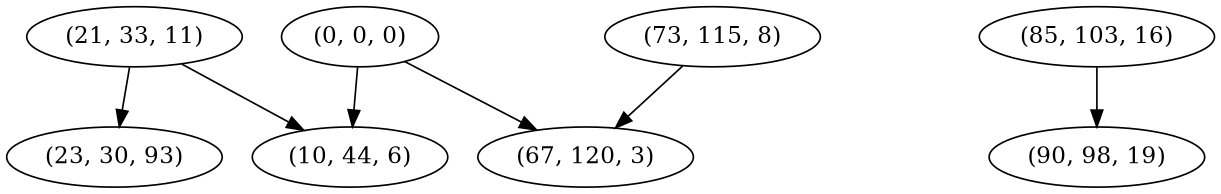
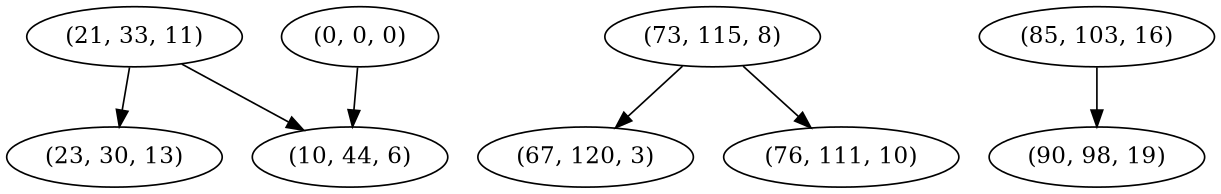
(463, 92) -> none
(114, 157) -> (114, 157)
none -> (841, 157)
